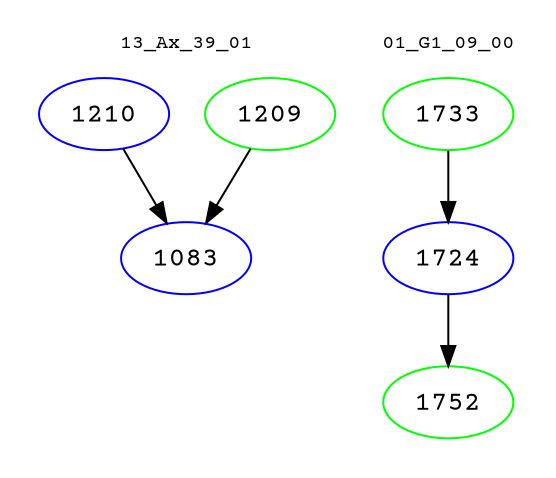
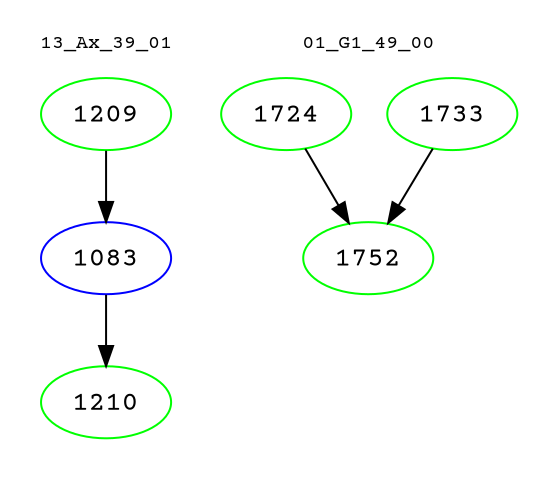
(449, 43) -> (369, 43)
(104, 114) -> (106, 402)
(448, 176) -> (416, 177)
(140, 177) -> (106, 320)
(448, 258) -> (286, 114)
